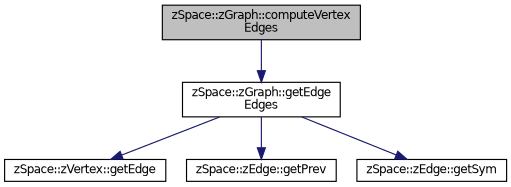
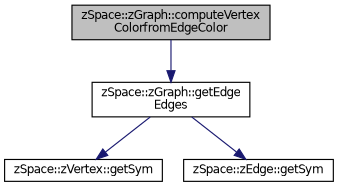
(261, 22) -> (171, 22)
(85, 170) -> (83, 170)
(261, 170) -> none
